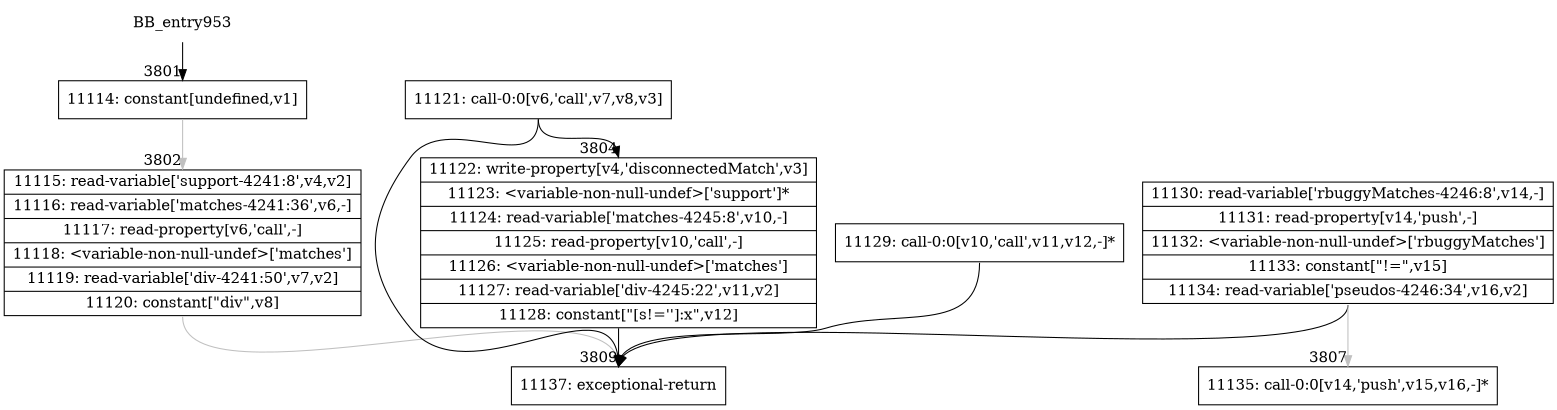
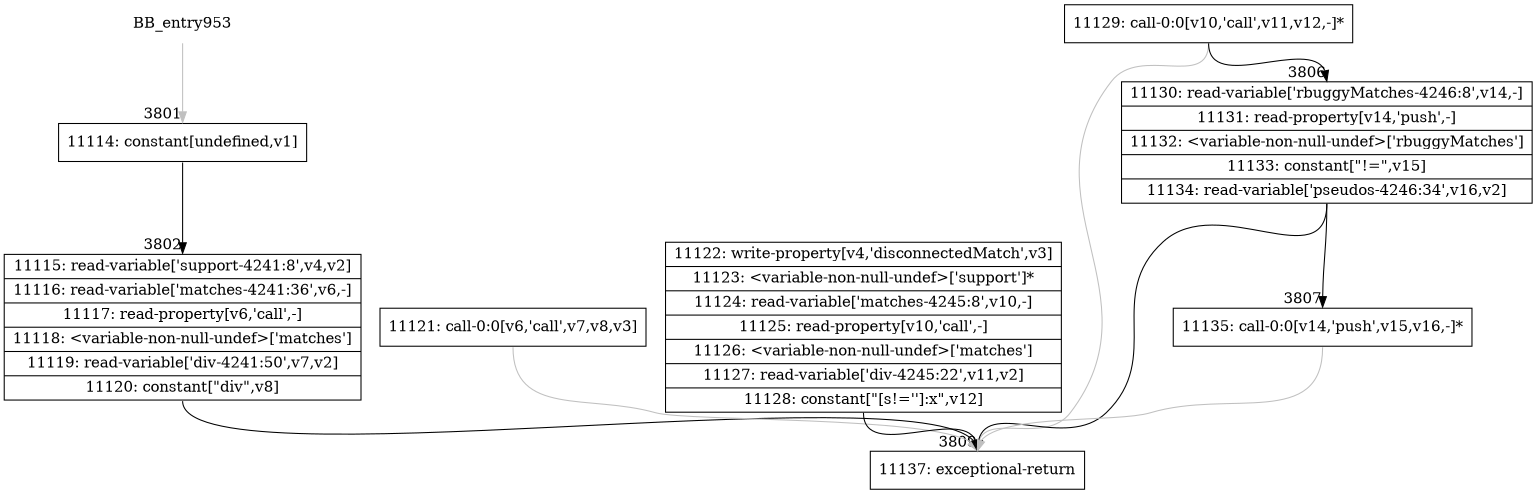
(183, 56) -> (183, 78)
none -> (1262, 63)
(573, 138) -> none
(183, 139) -> (183, 203)
(383, 282) -> (666, 414)
(834, 326) -> (1089, 239)
(1348, 330) -> (1325, 250)
(395, 342) -> (576, 426)
none -> (1166, 410)
